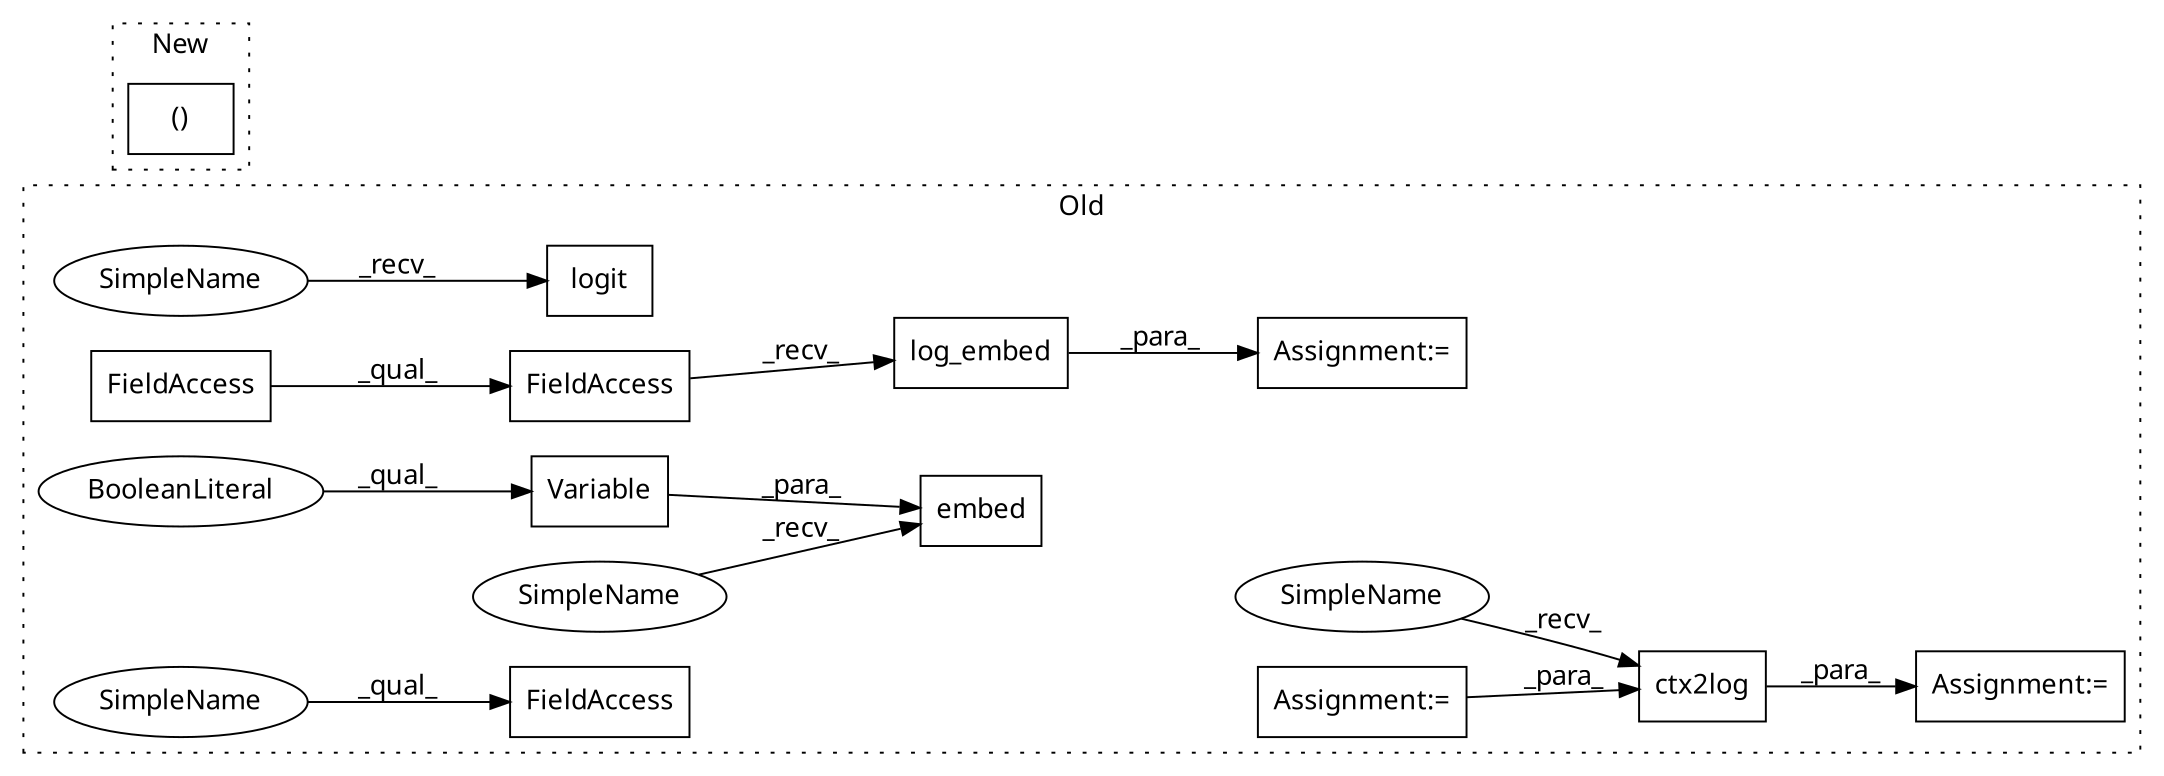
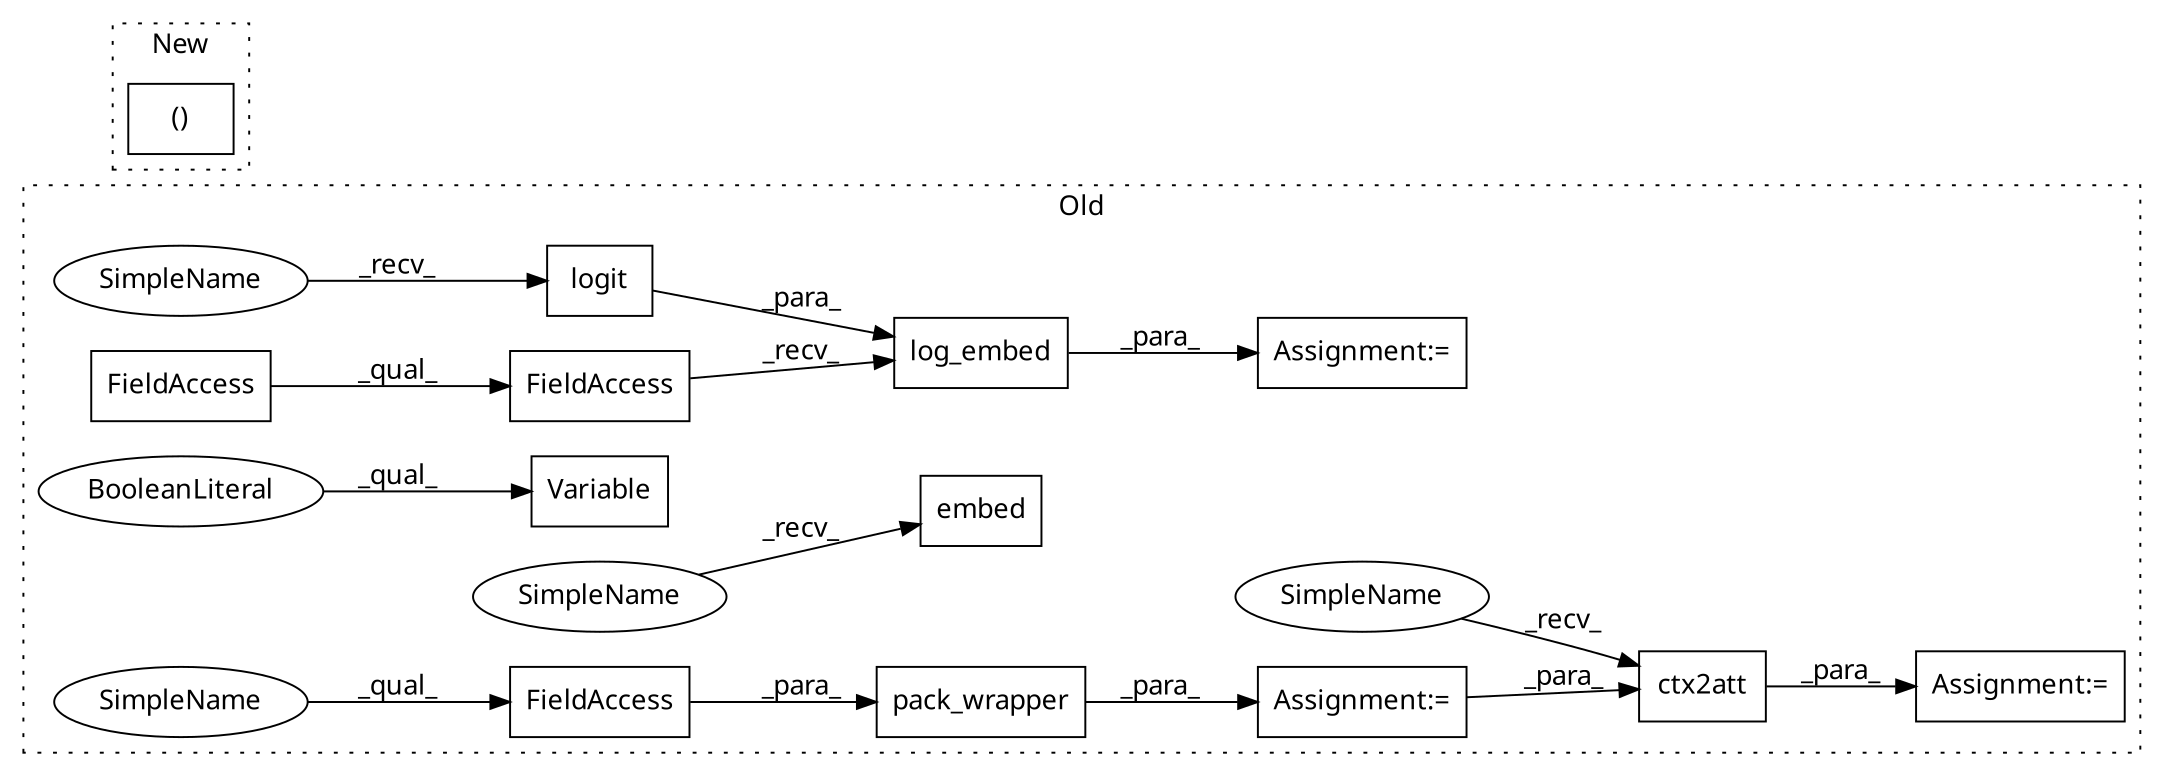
none -> (763, 312)
(784, 501) -> none
(1702, 686) -> (1702, 686)
none -> (981, 702)
